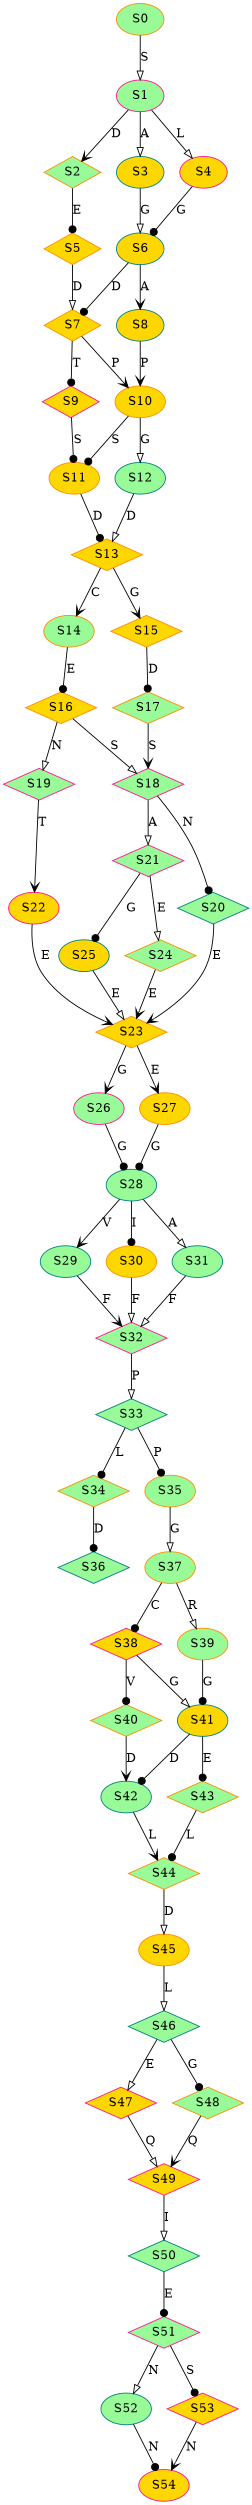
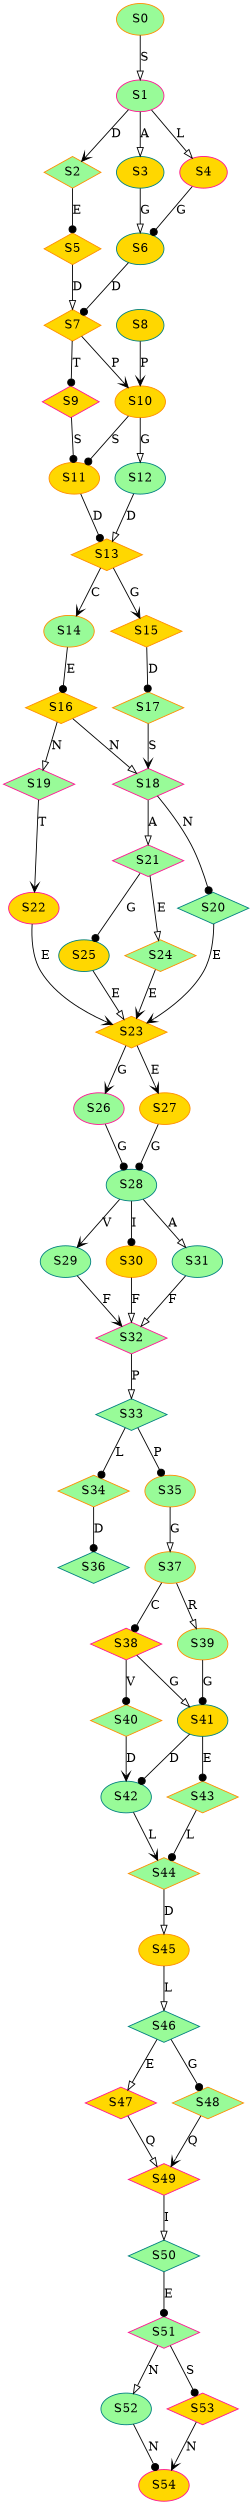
(140, 283) -> none
(115, 746) -> (115, 746)
